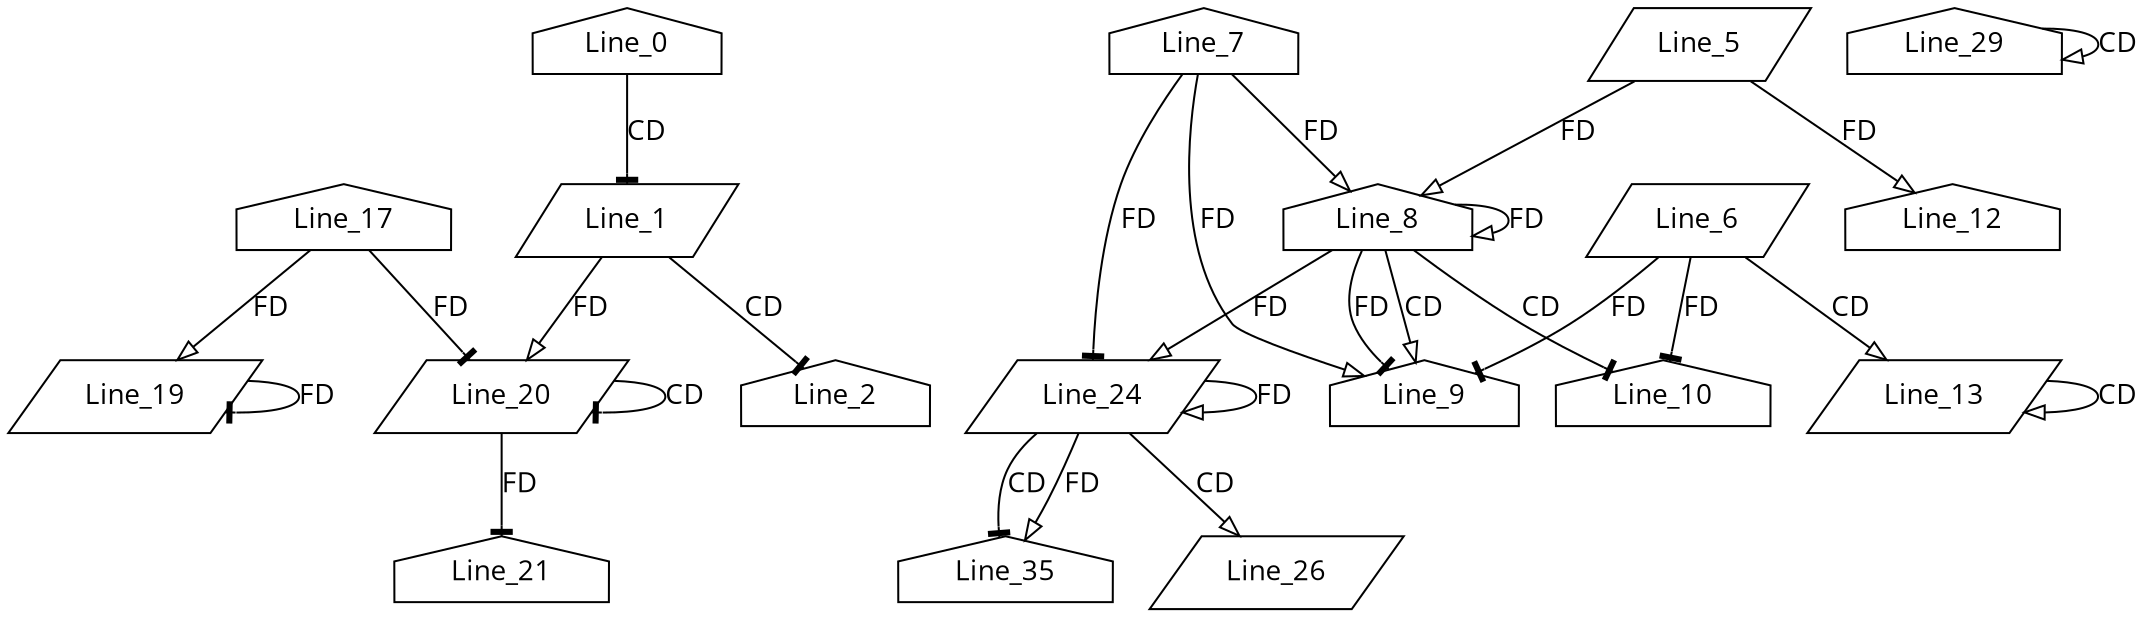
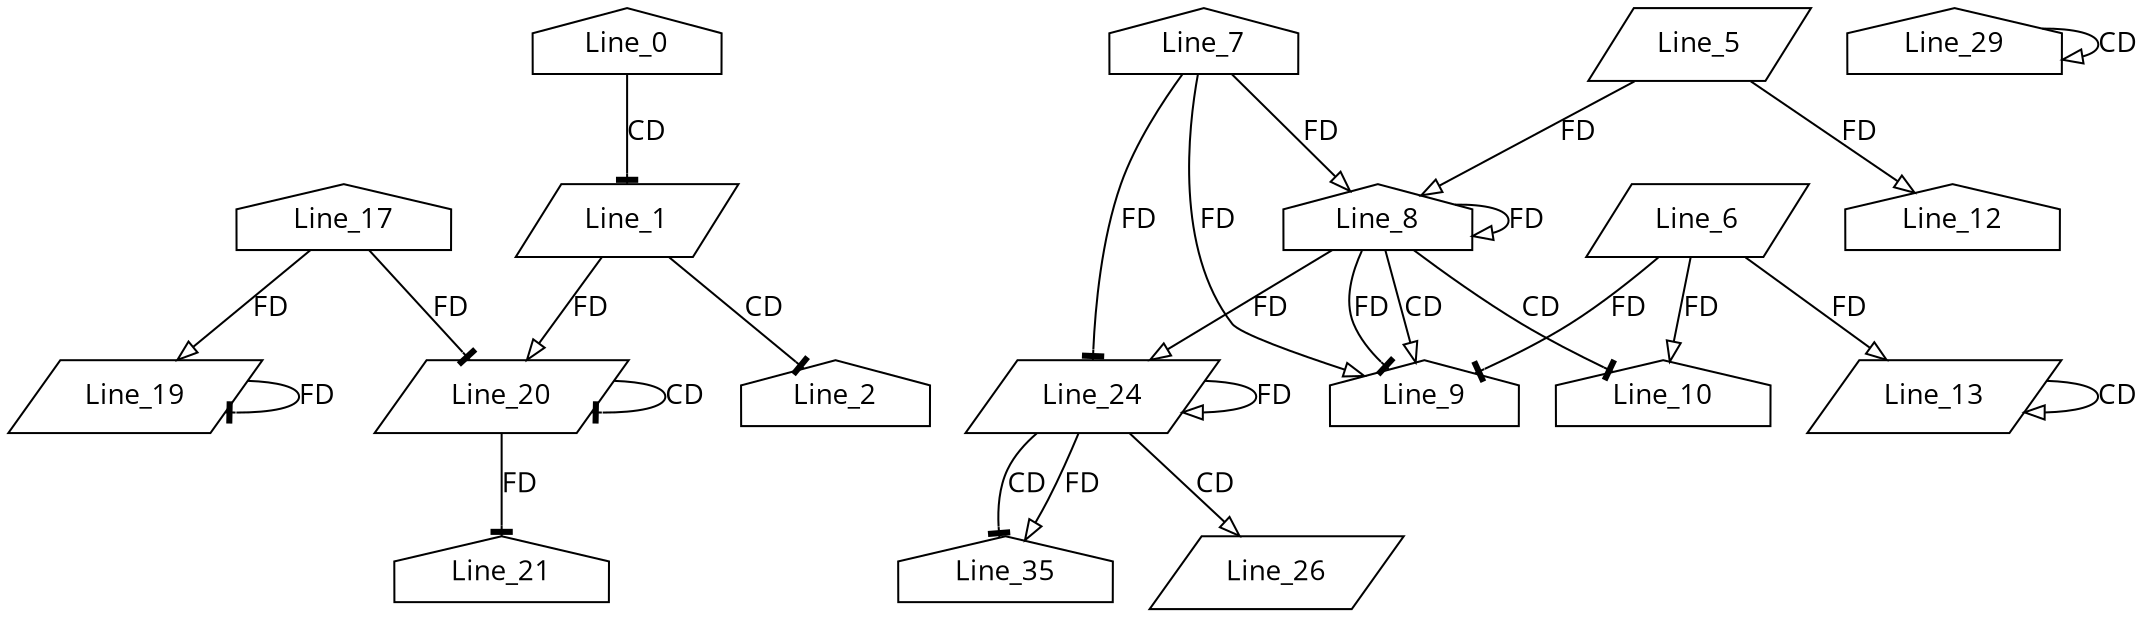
(1681, 304) -> (1682, 299)
(1851, 309) -> (1850, 309)
